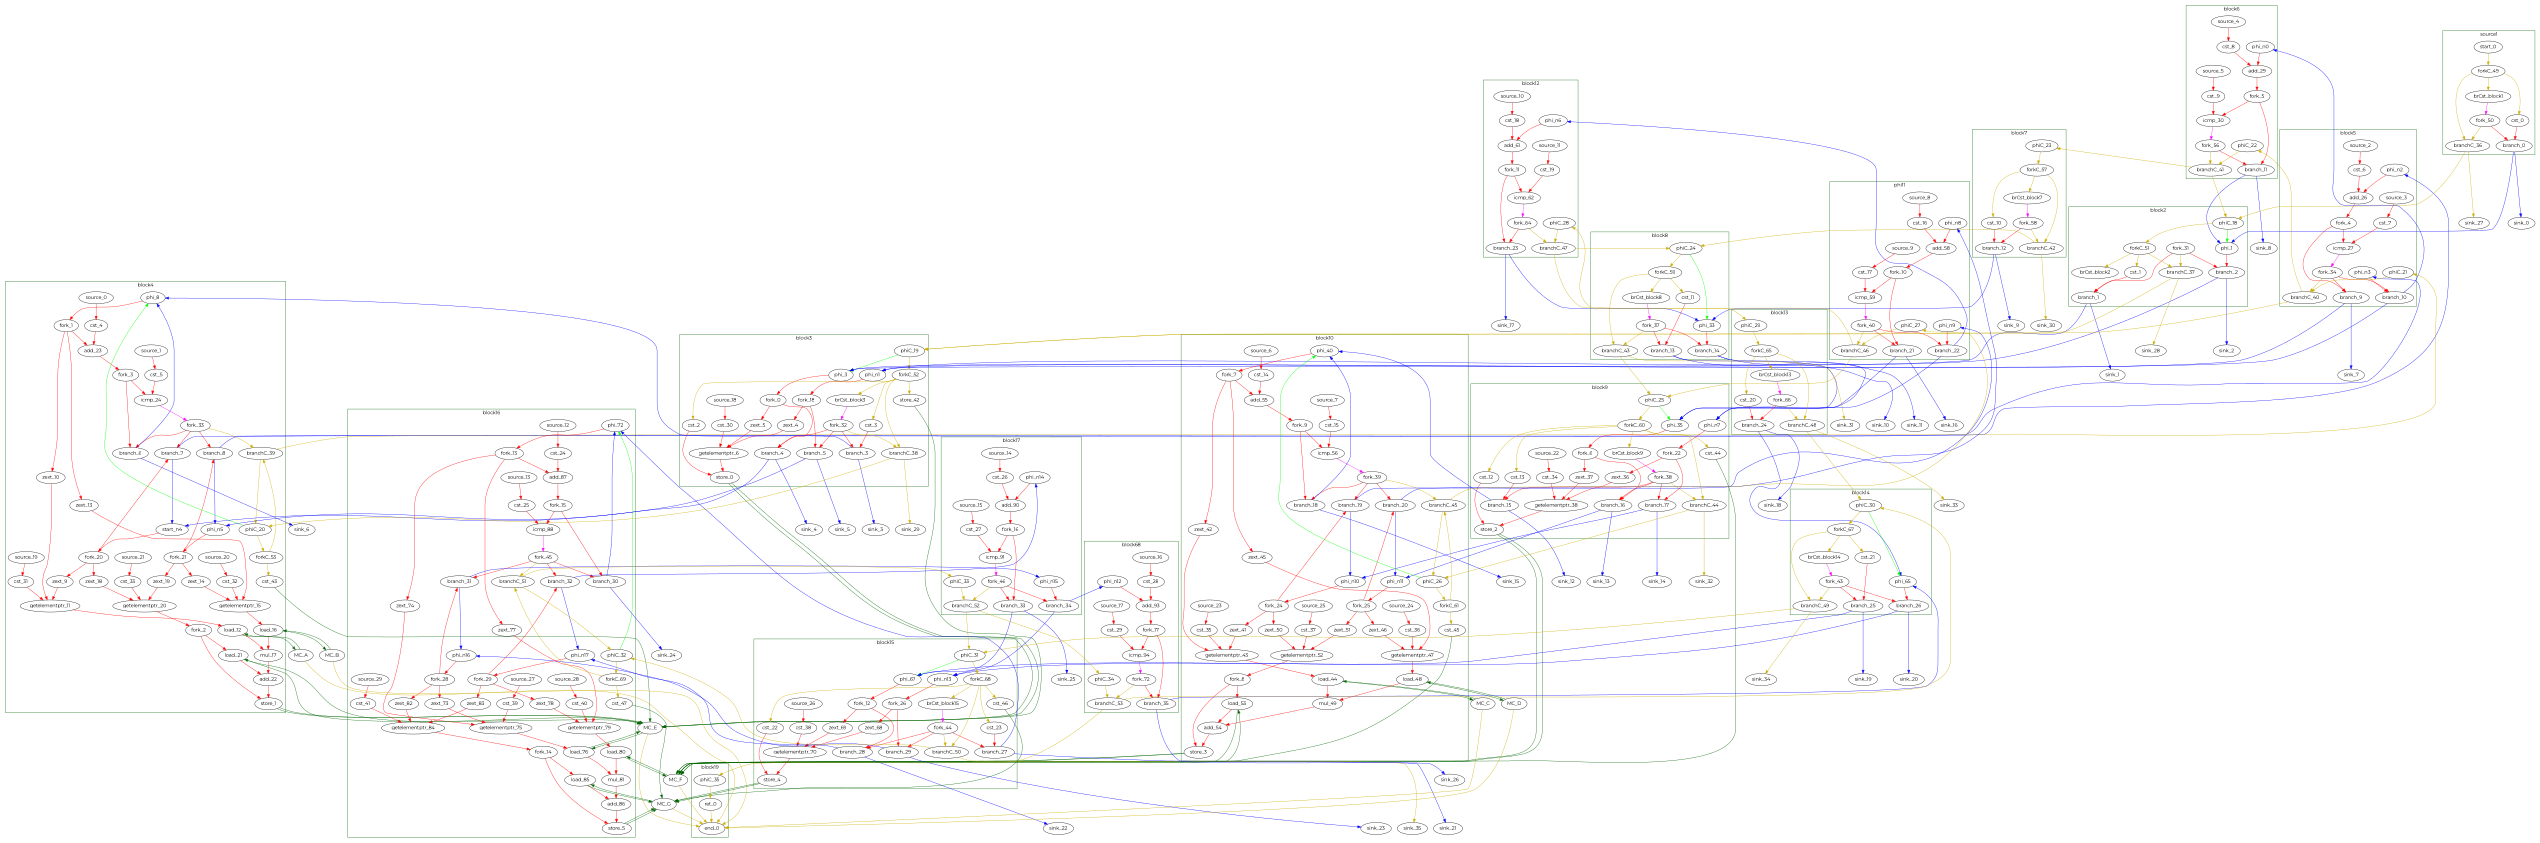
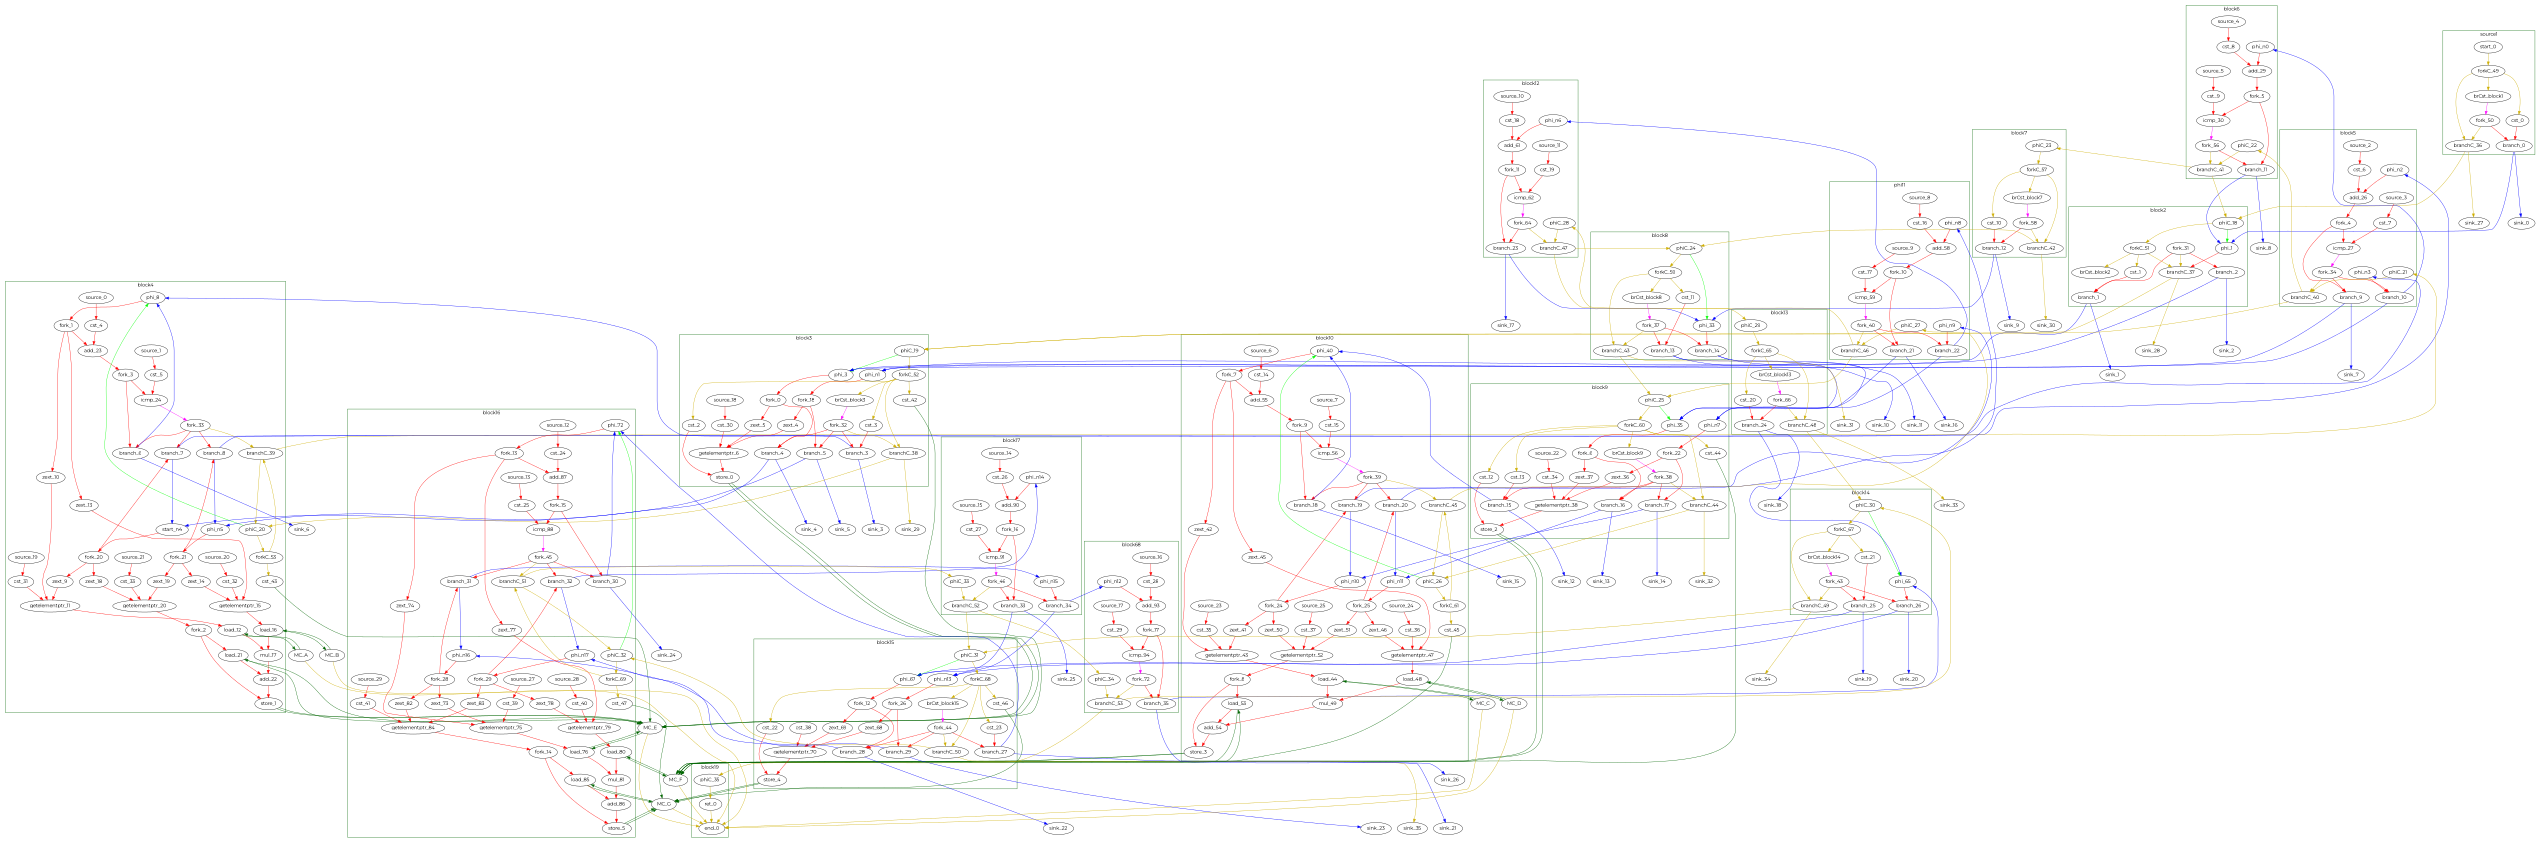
(2227, 259) -> (2206, 259)
(910, 400) -> (910, 400)
(803, 704) -> none
